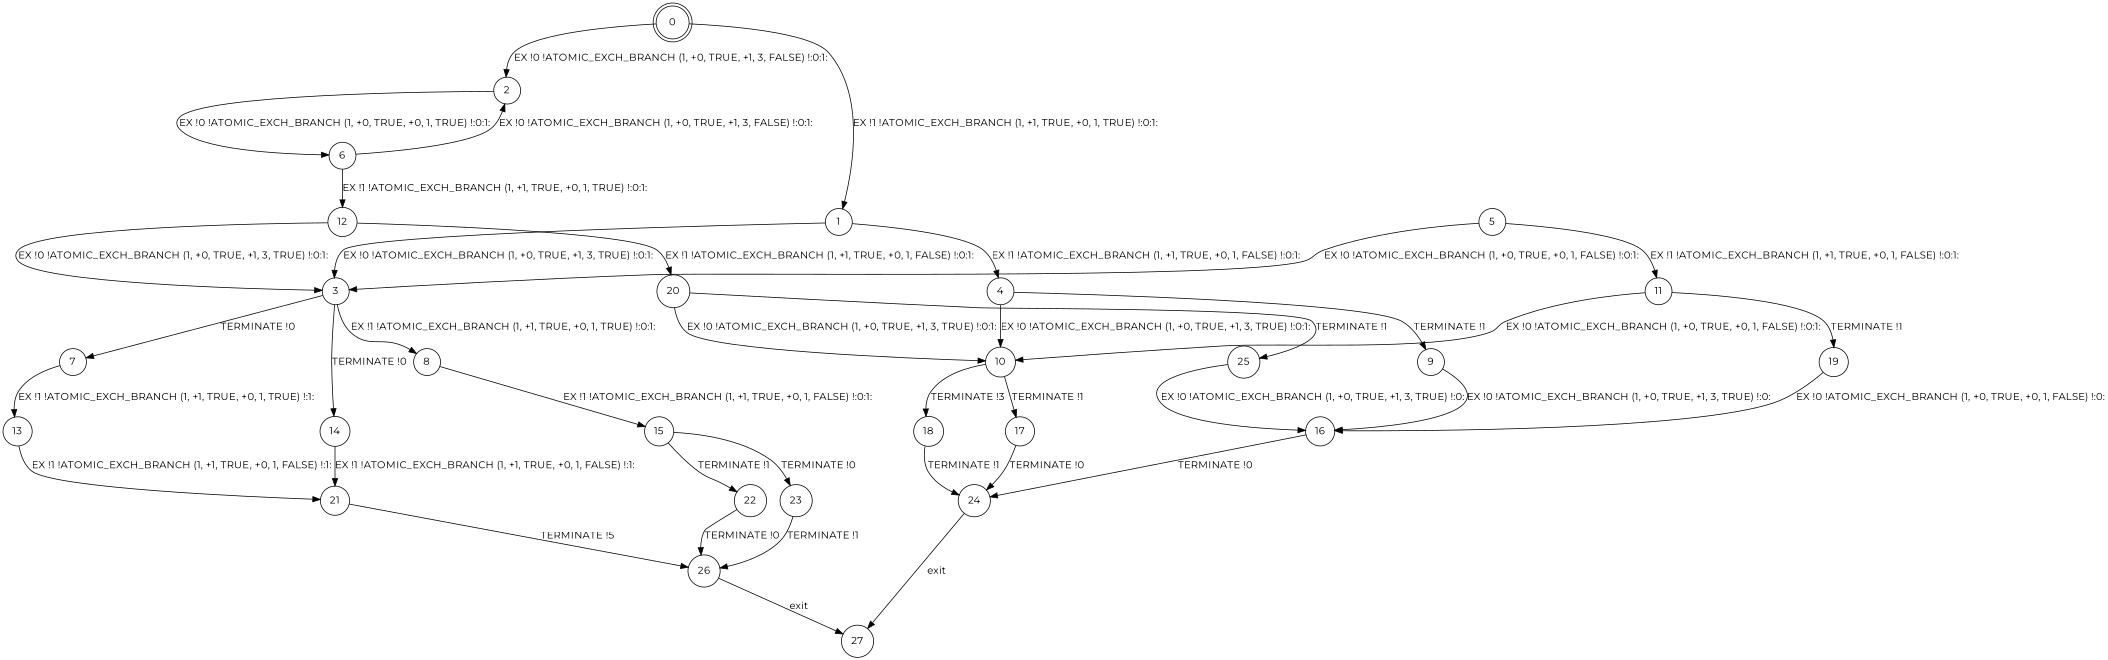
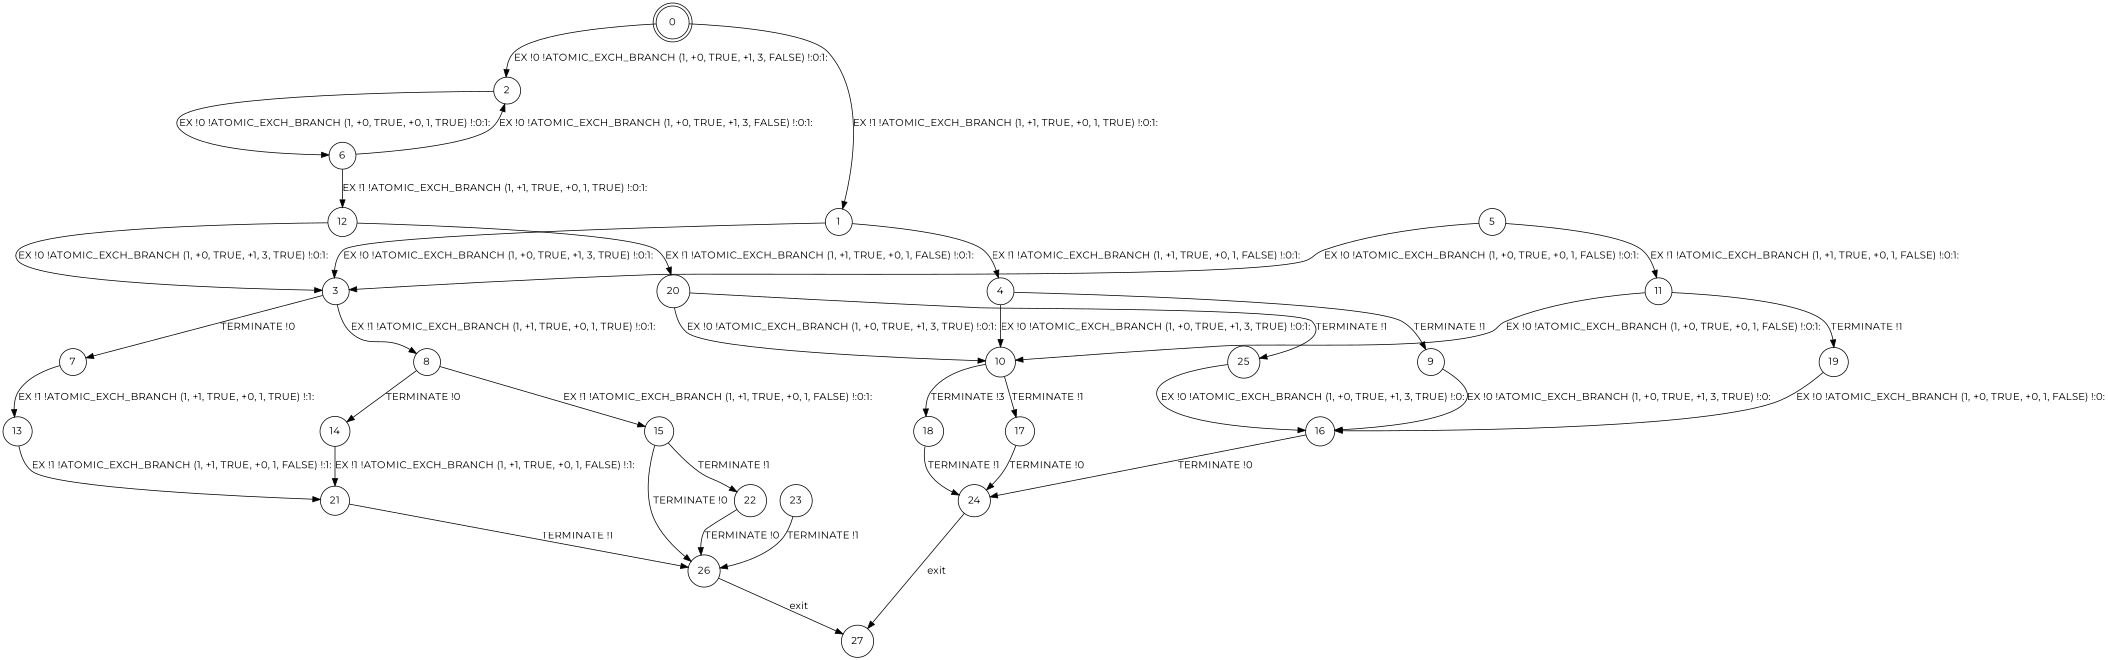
(332, 357) -> (385, 394)
(736, 443) -> (650, 507)
(578, 536) -> (578, 536)
